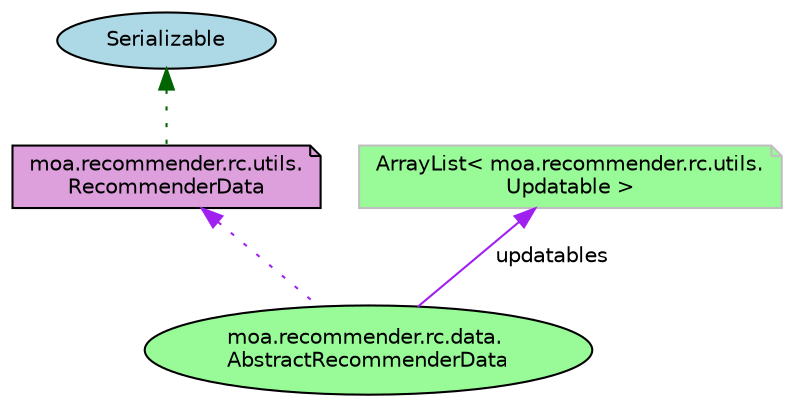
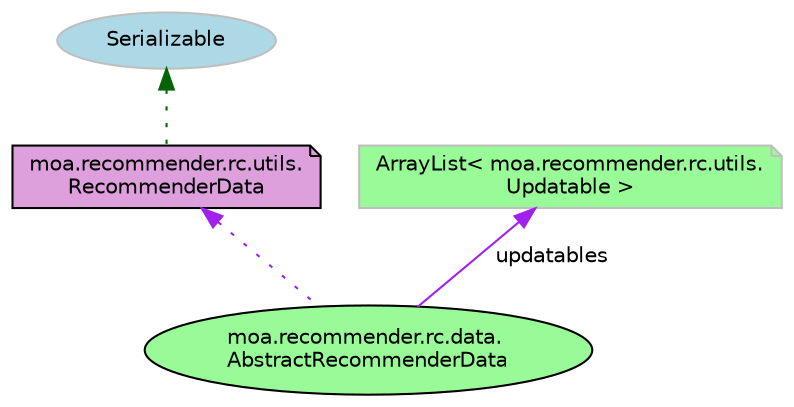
(167, 41) -> (167, 41)
